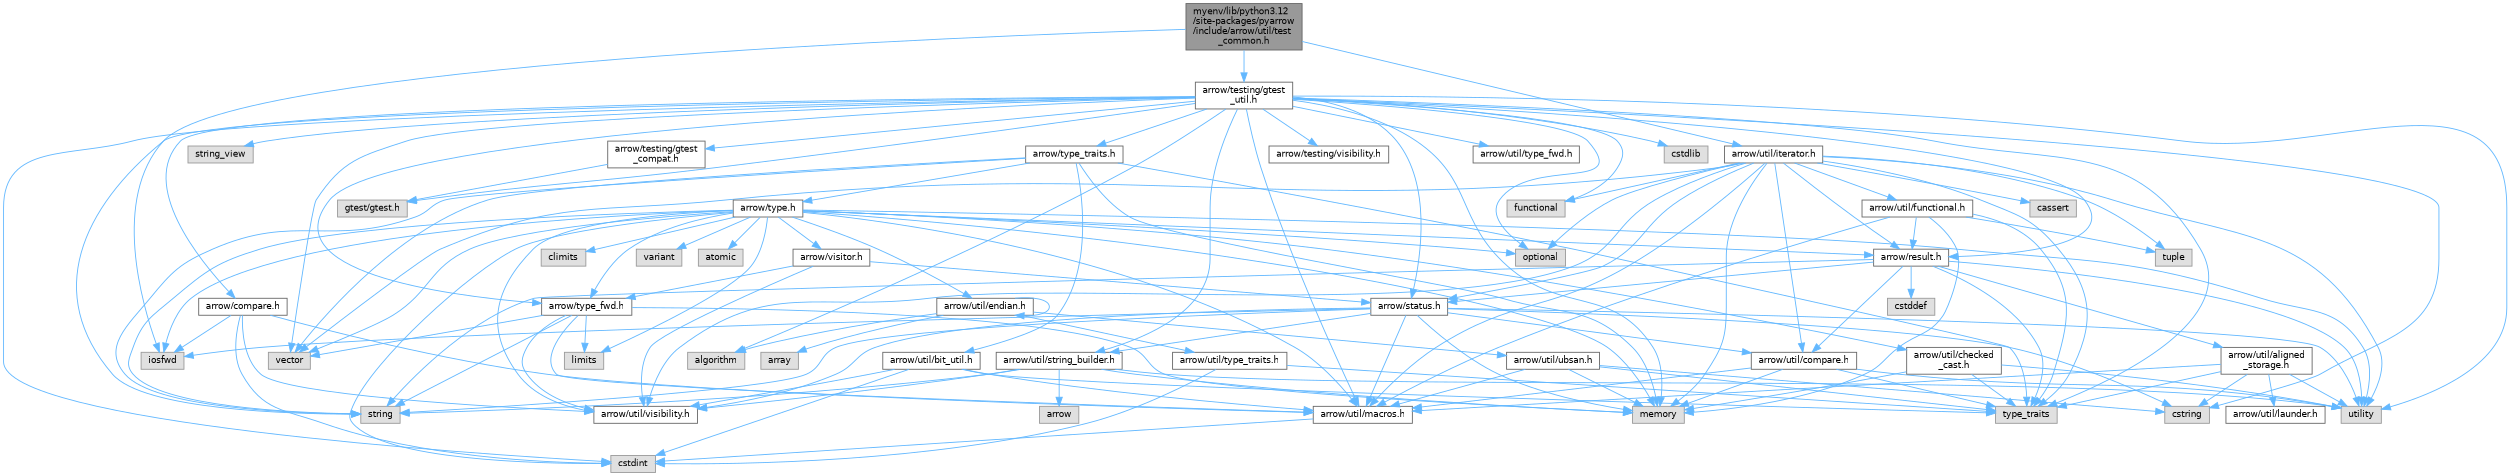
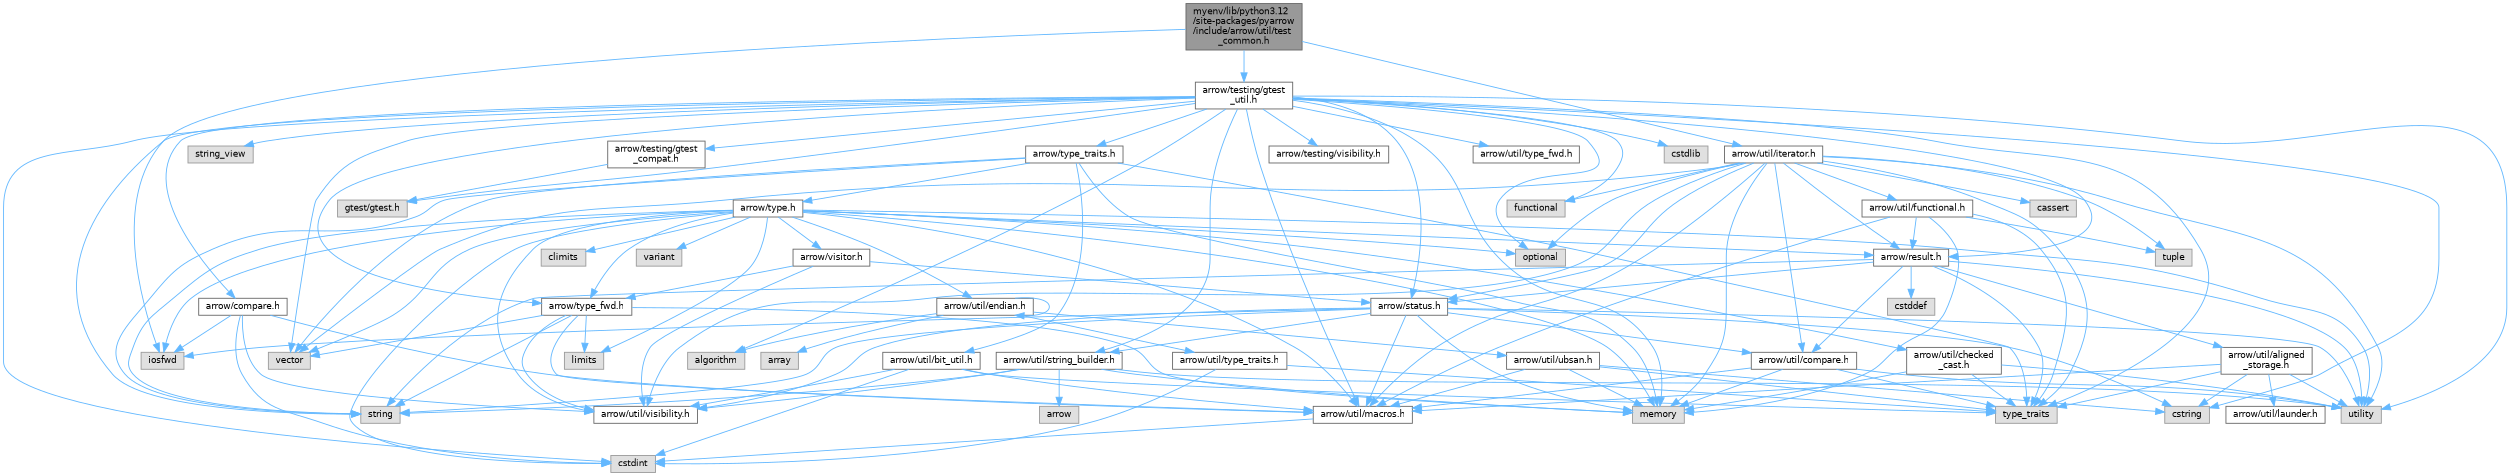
(721, 258) -> none
